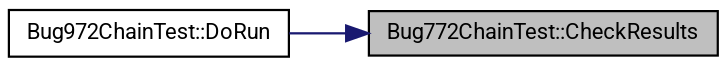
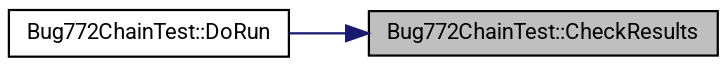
(149, 33) -> (149, 33)
